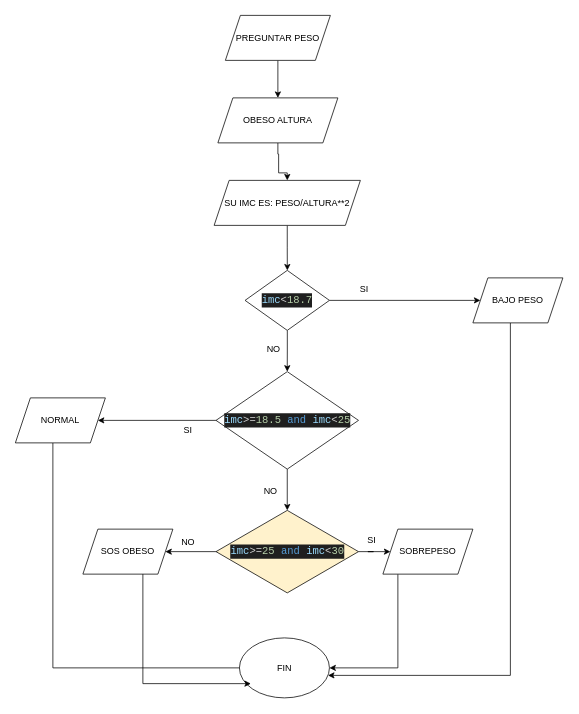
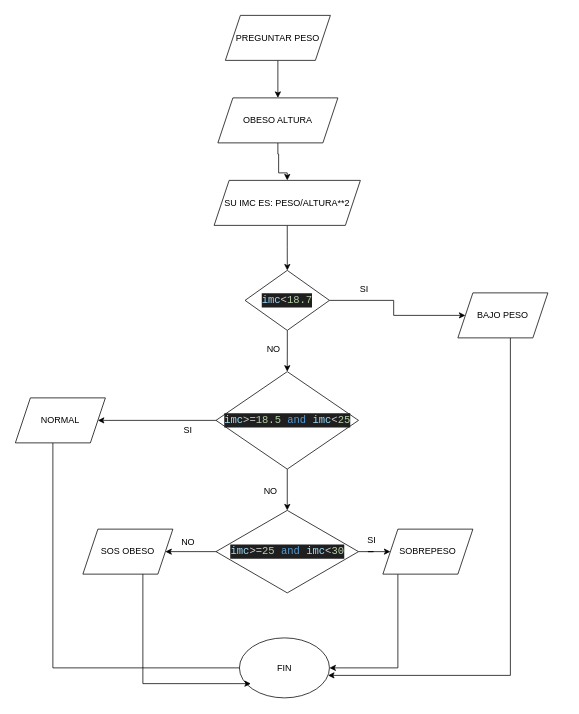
(518, 300) -> (503, 315)
(287, 552) -> (287, 552)
